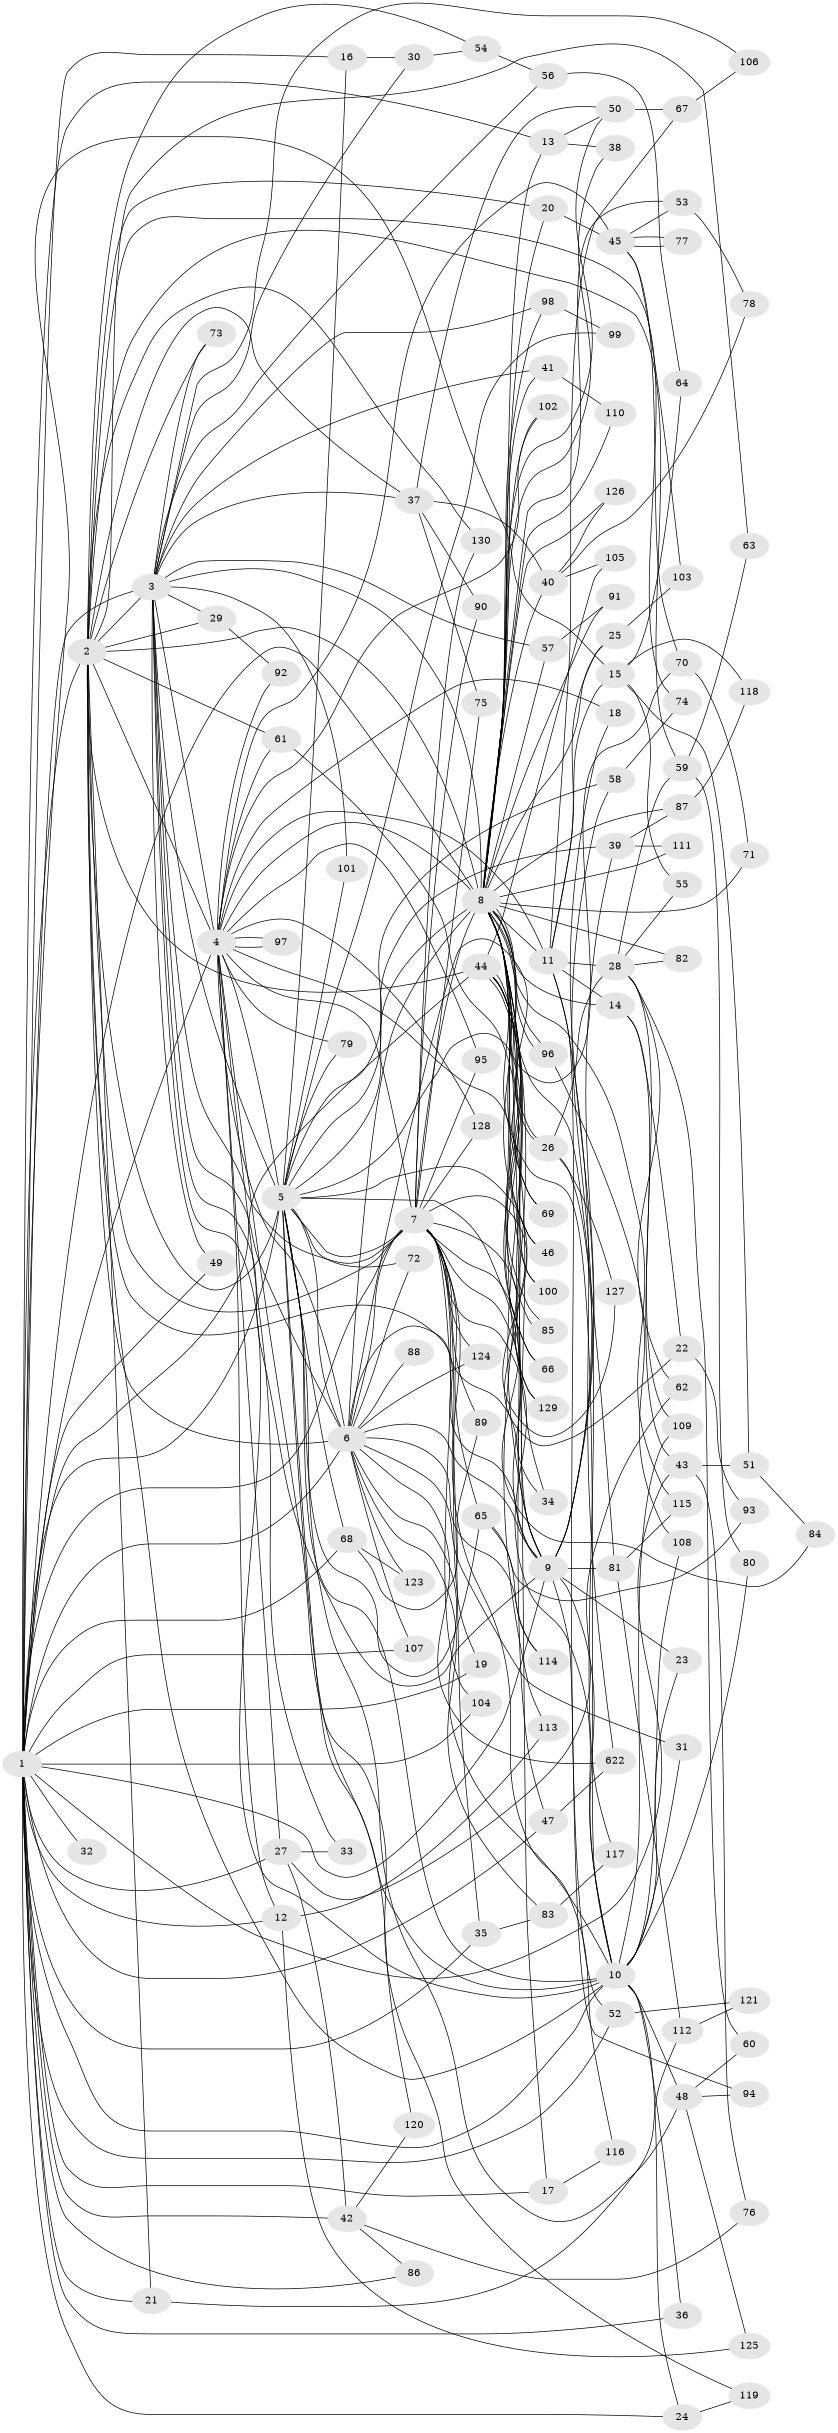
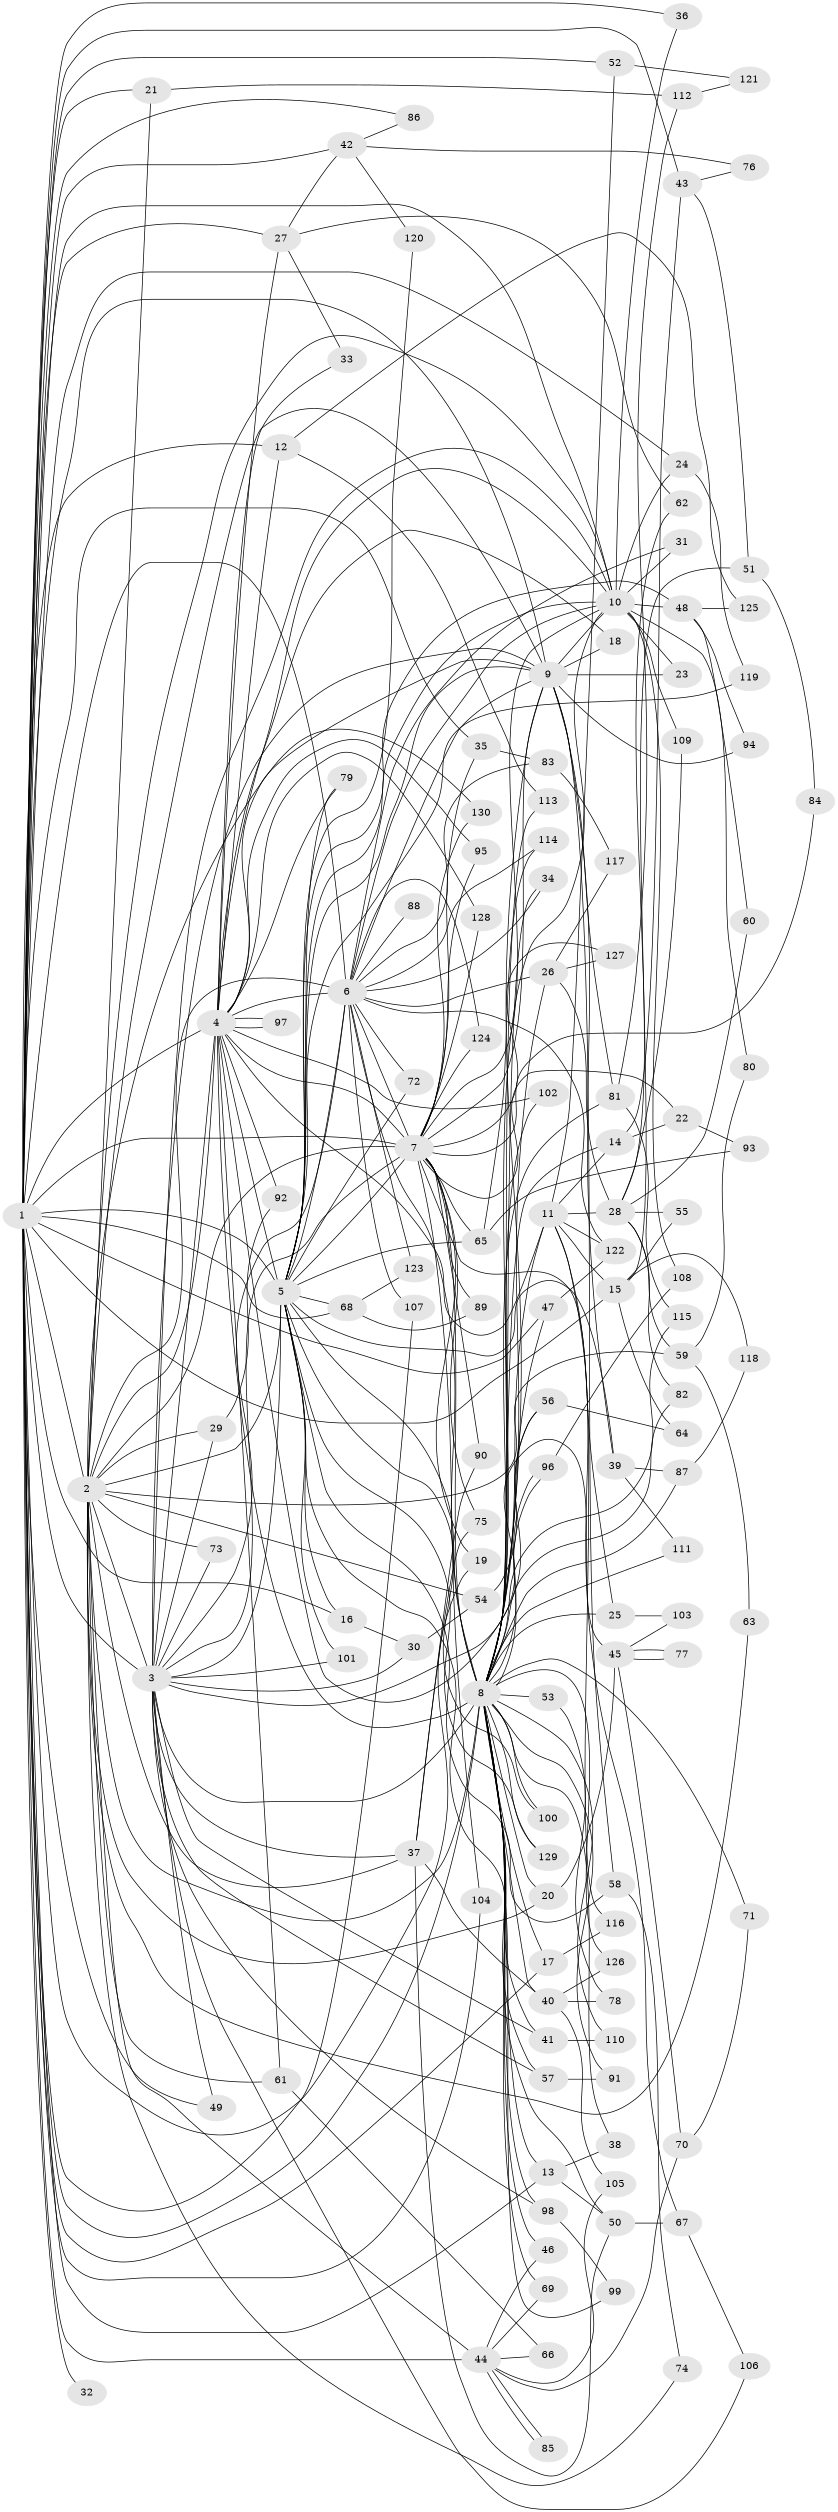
(649, 222) -> none
(615, 1761) -> (615, 1251)
